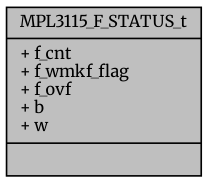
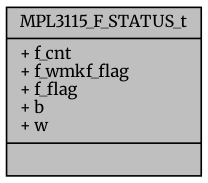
(46, 90) -> (49, 90)
